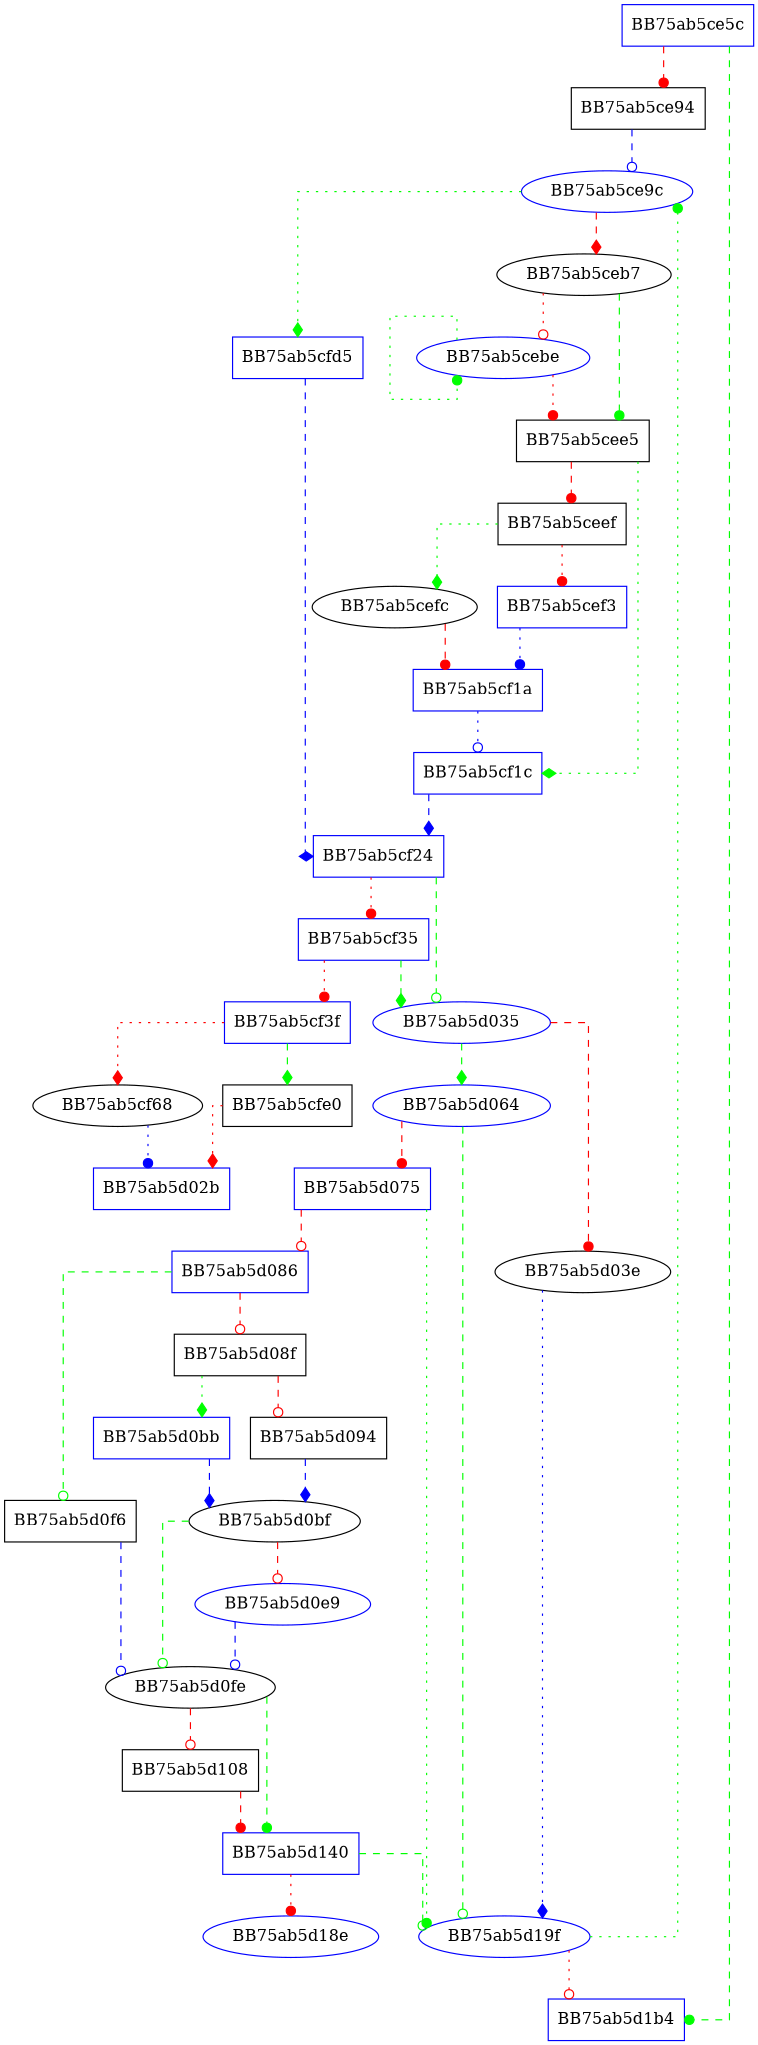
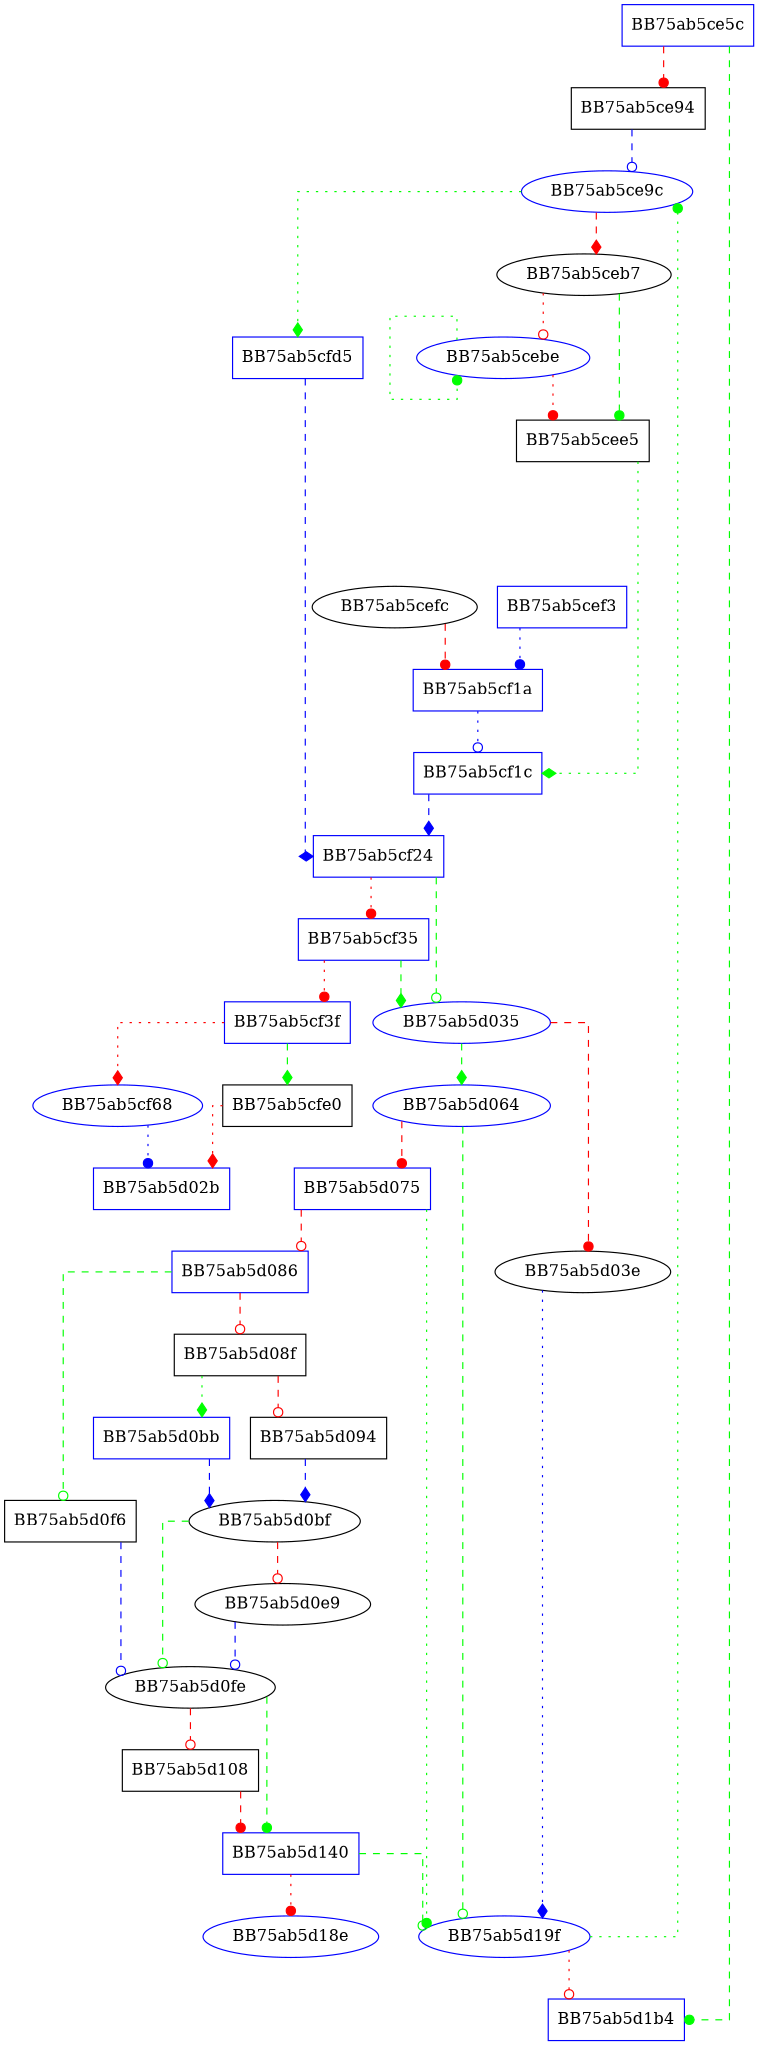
(562, 524) -> none
(118, 1106) -> (118, 1106)
(283, 1604) -> (283, 1604)
